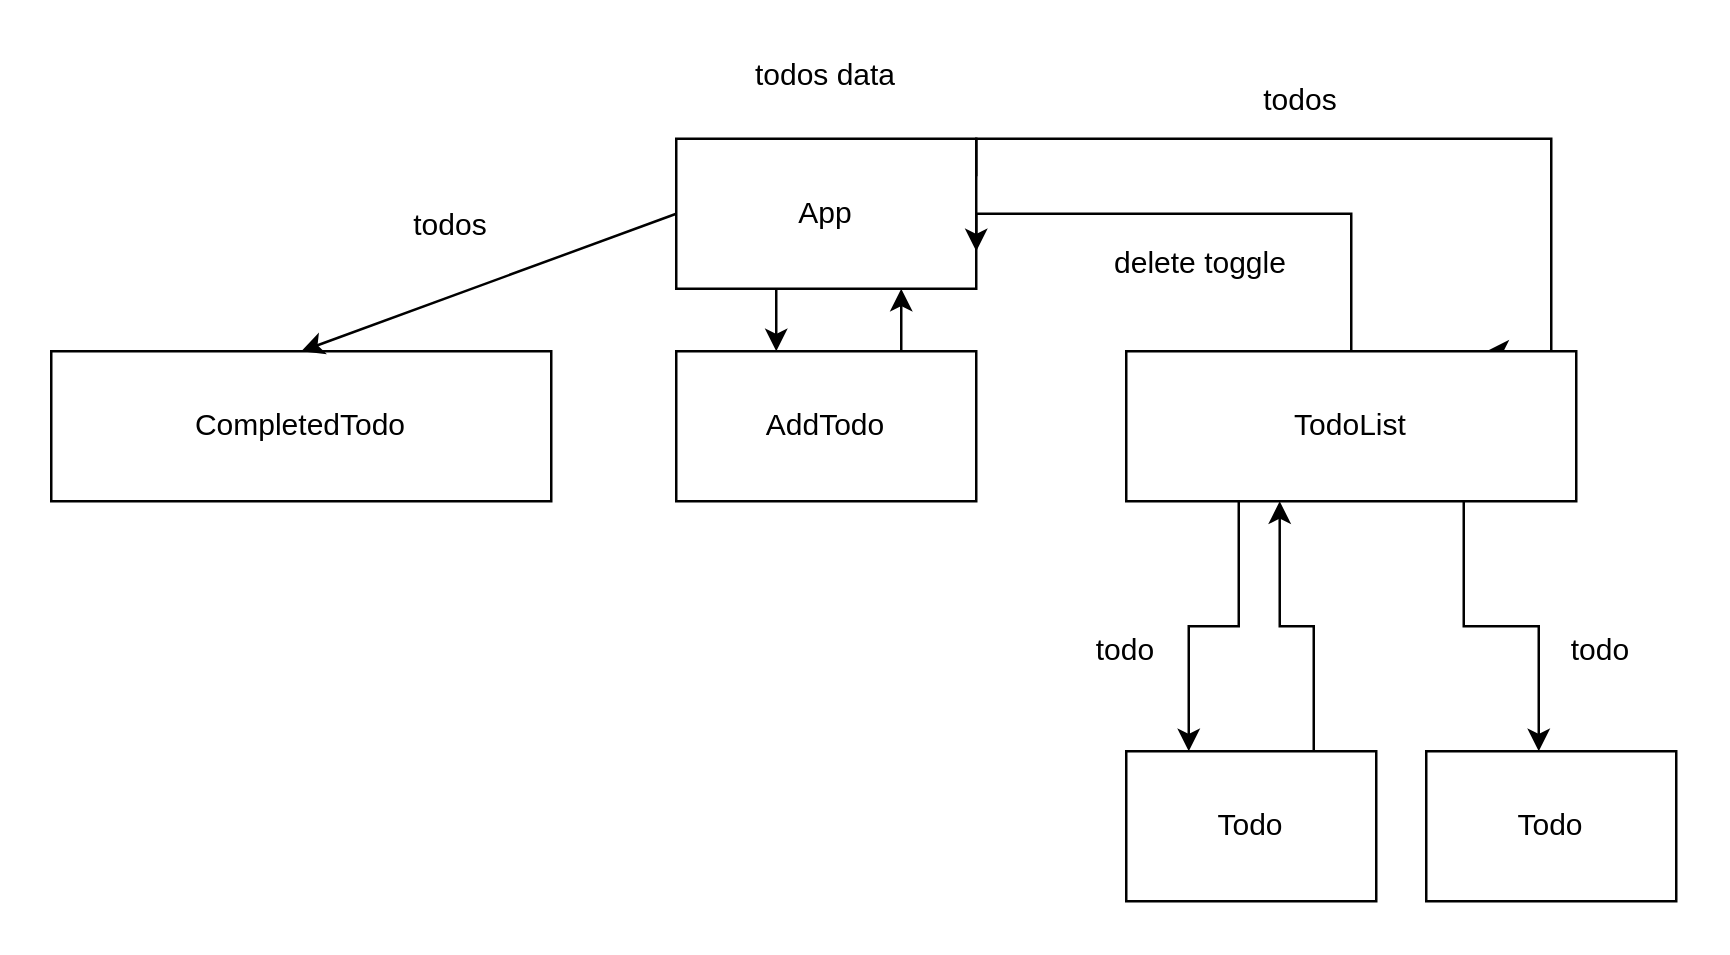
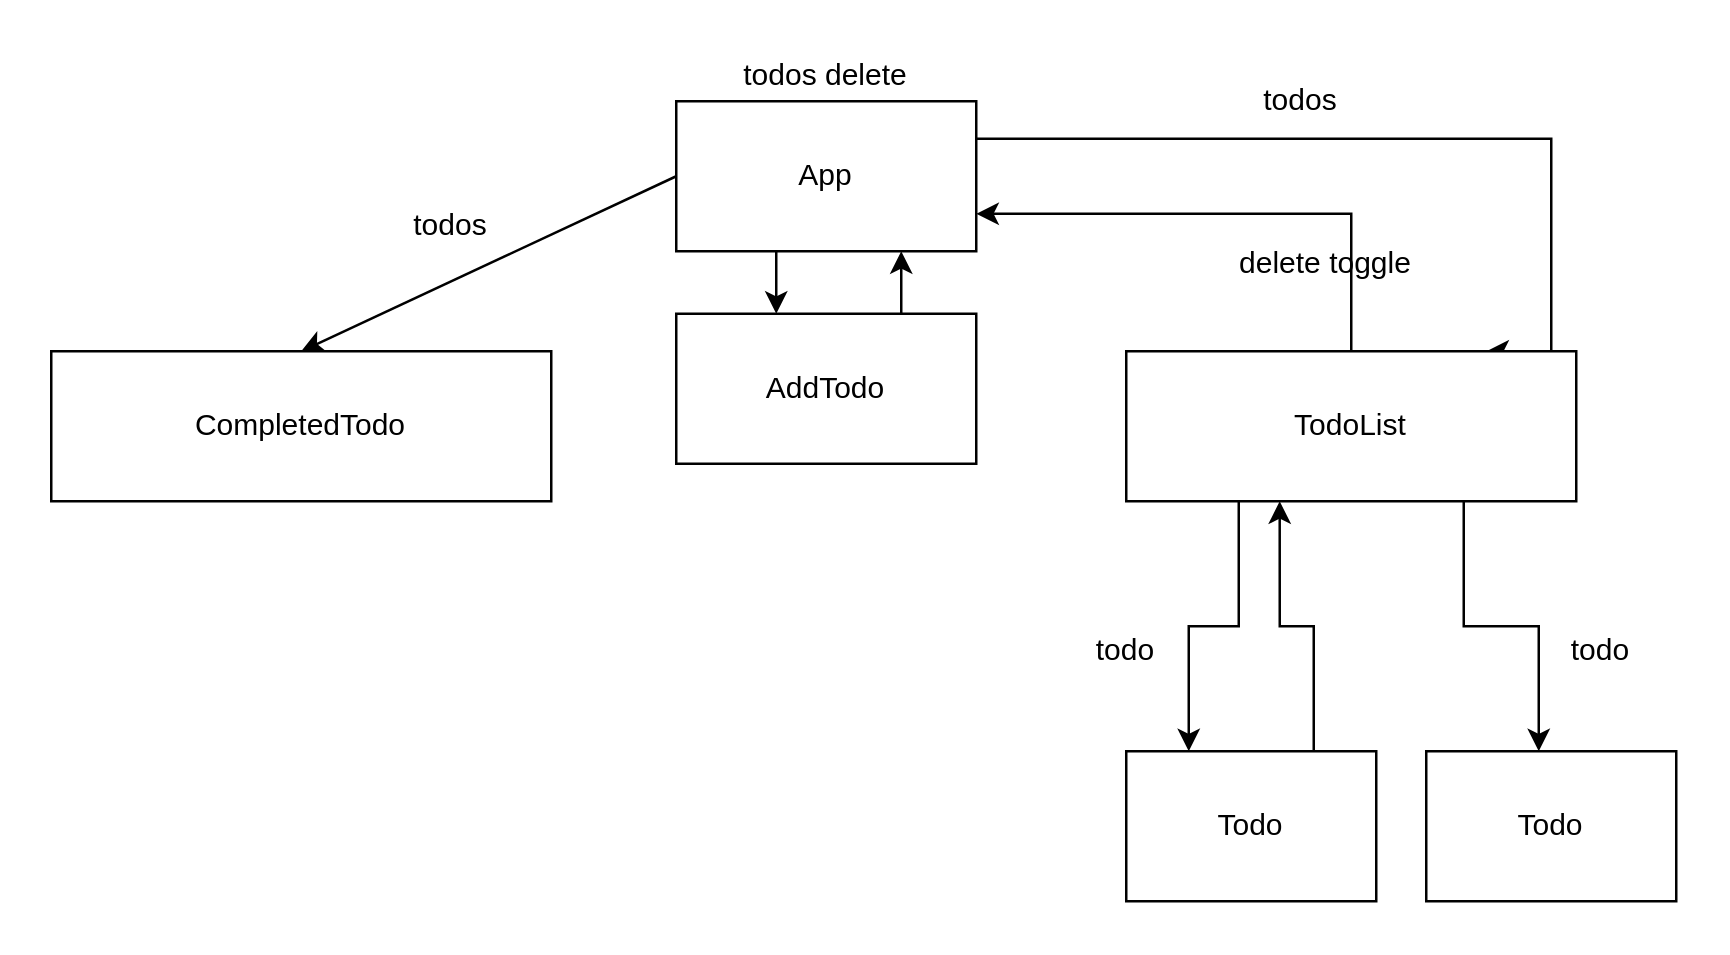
(826, 76) -> (826, 76)
(826, 214) -> (826, 176)
(1201, 264) -> (1326, 264)
(826, 426) -> (826, 389)
